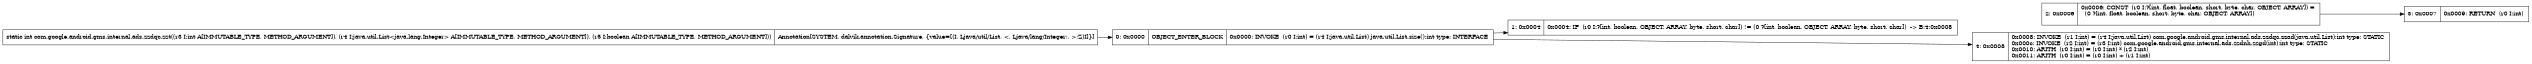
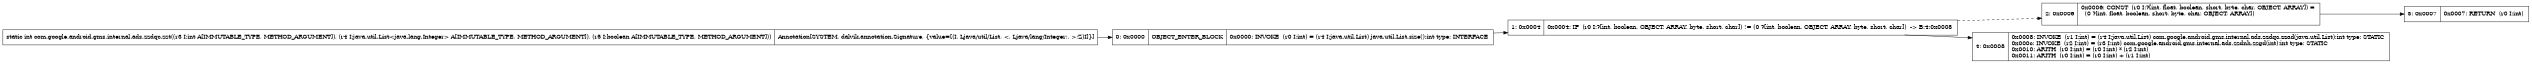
(2485, 14) -> (2485, 14)
none -> (1998, 20)
(1731, 42) -> (1936, 36)
